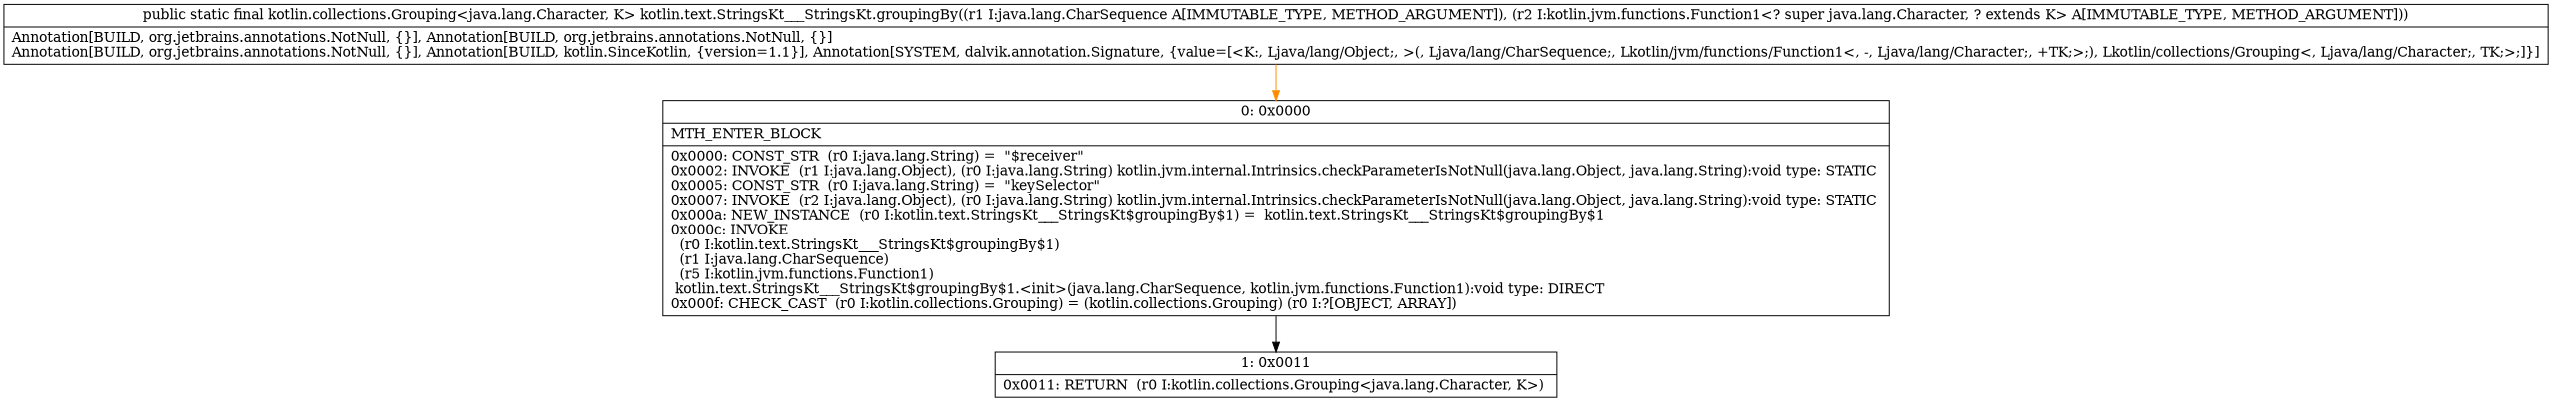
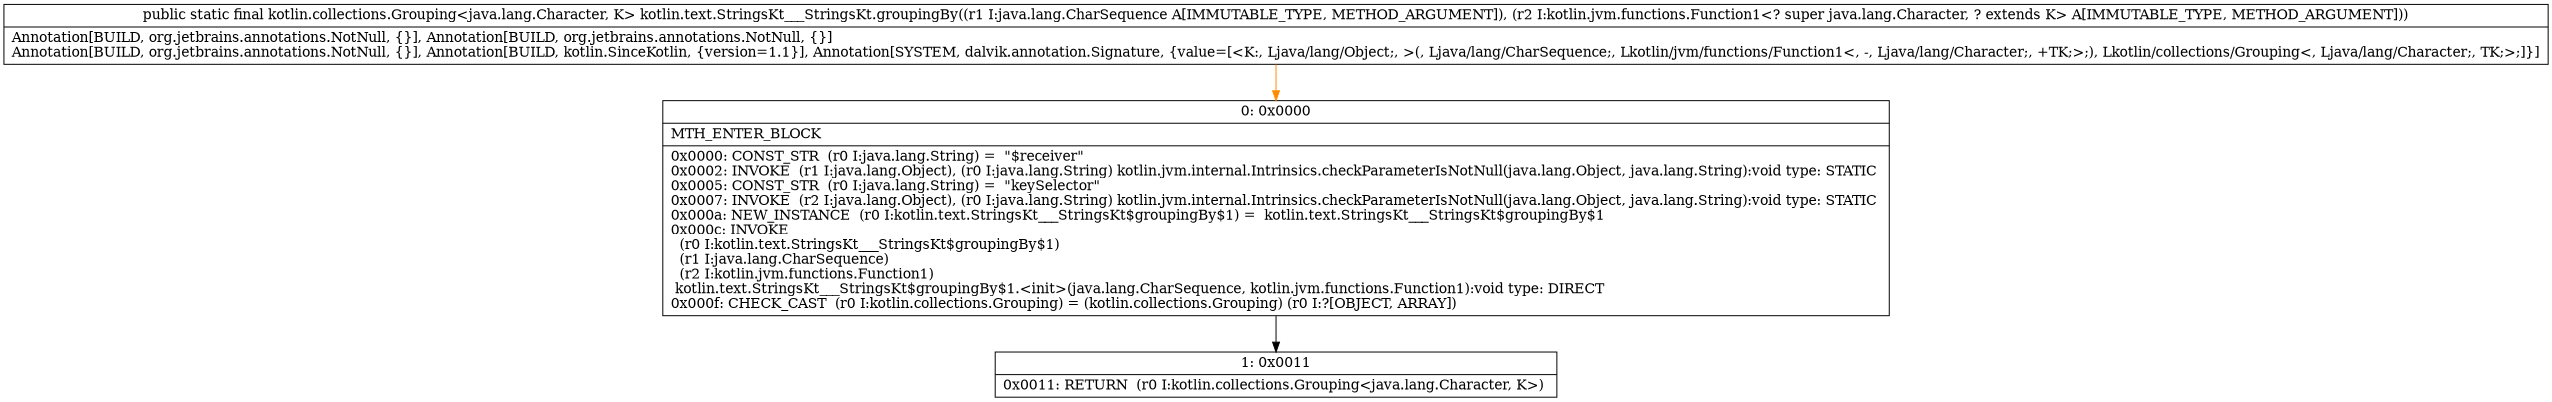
(802, 274) -> (802, 274)
